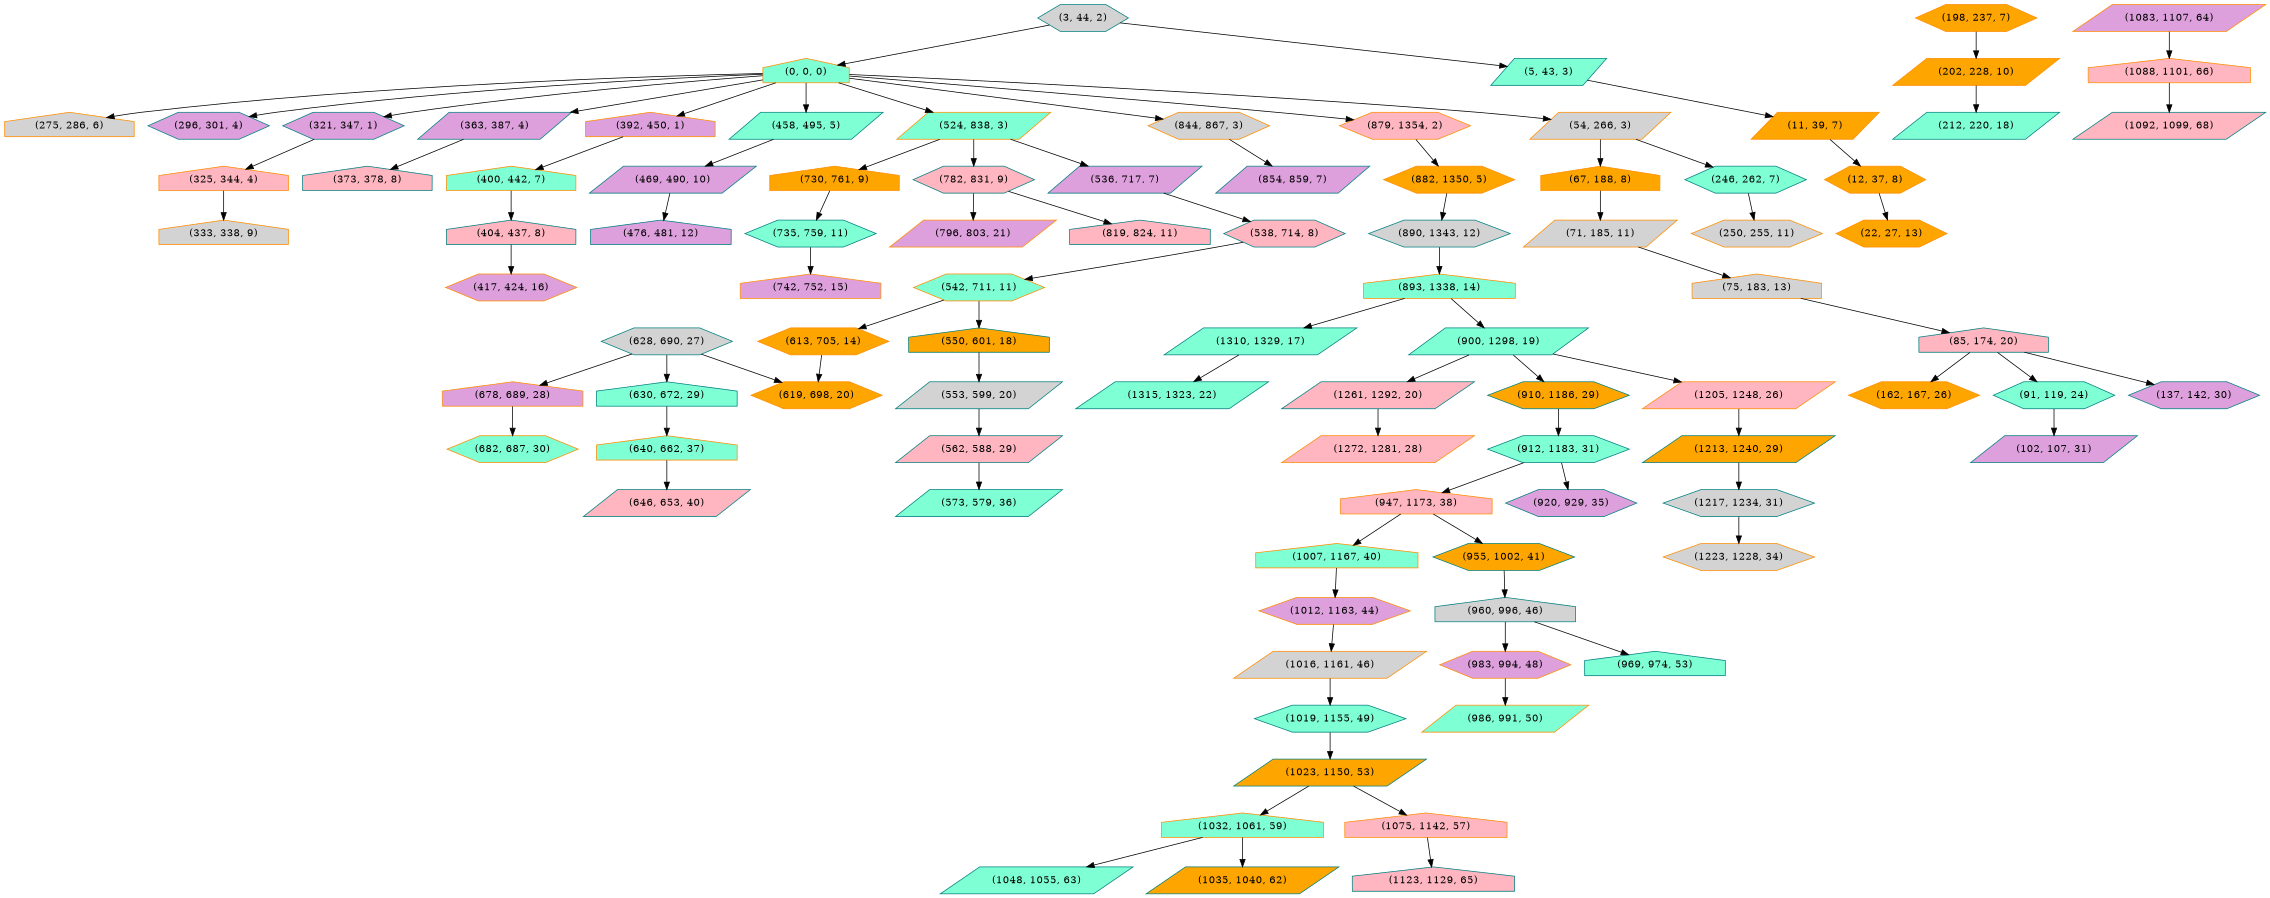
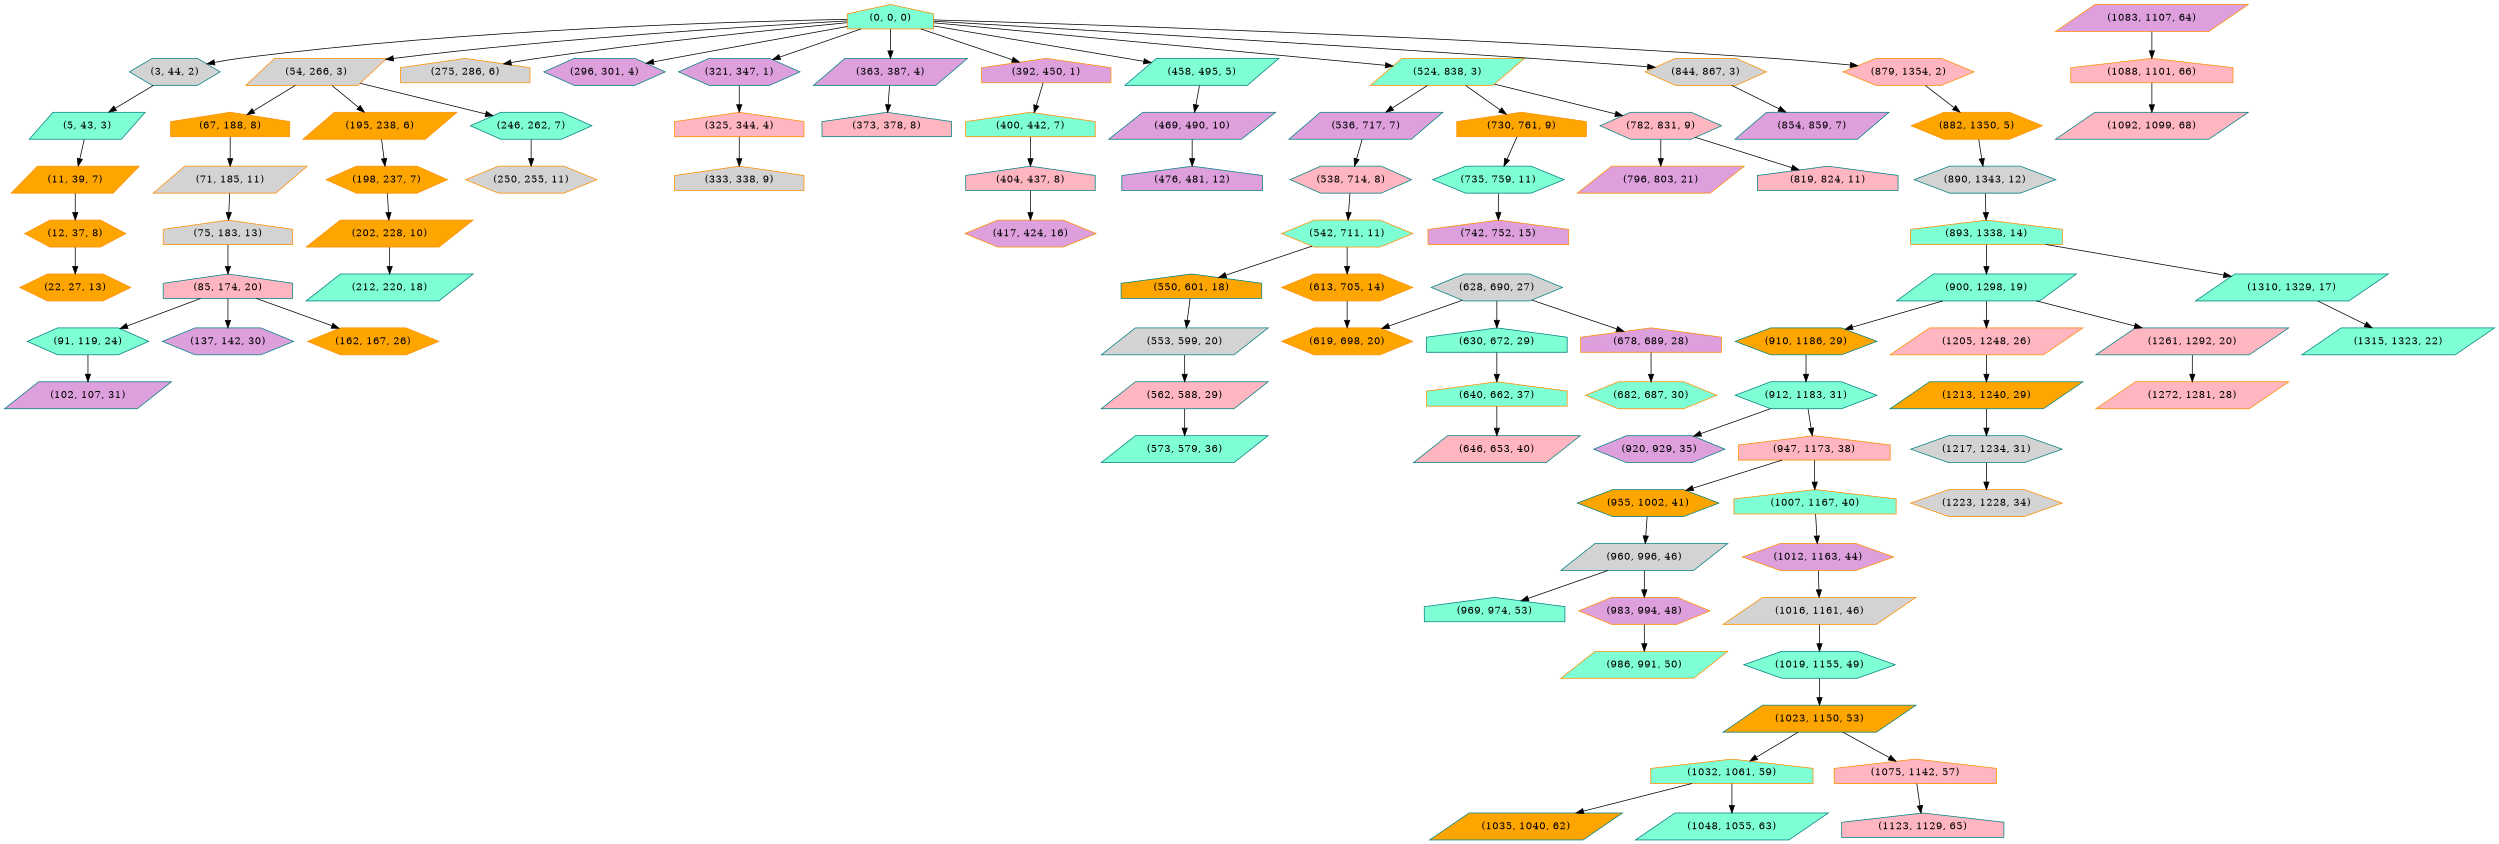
(947, 44) -> (530, 32)
none -> (380, 126)
(1505, 611) -> (1644, 557)
